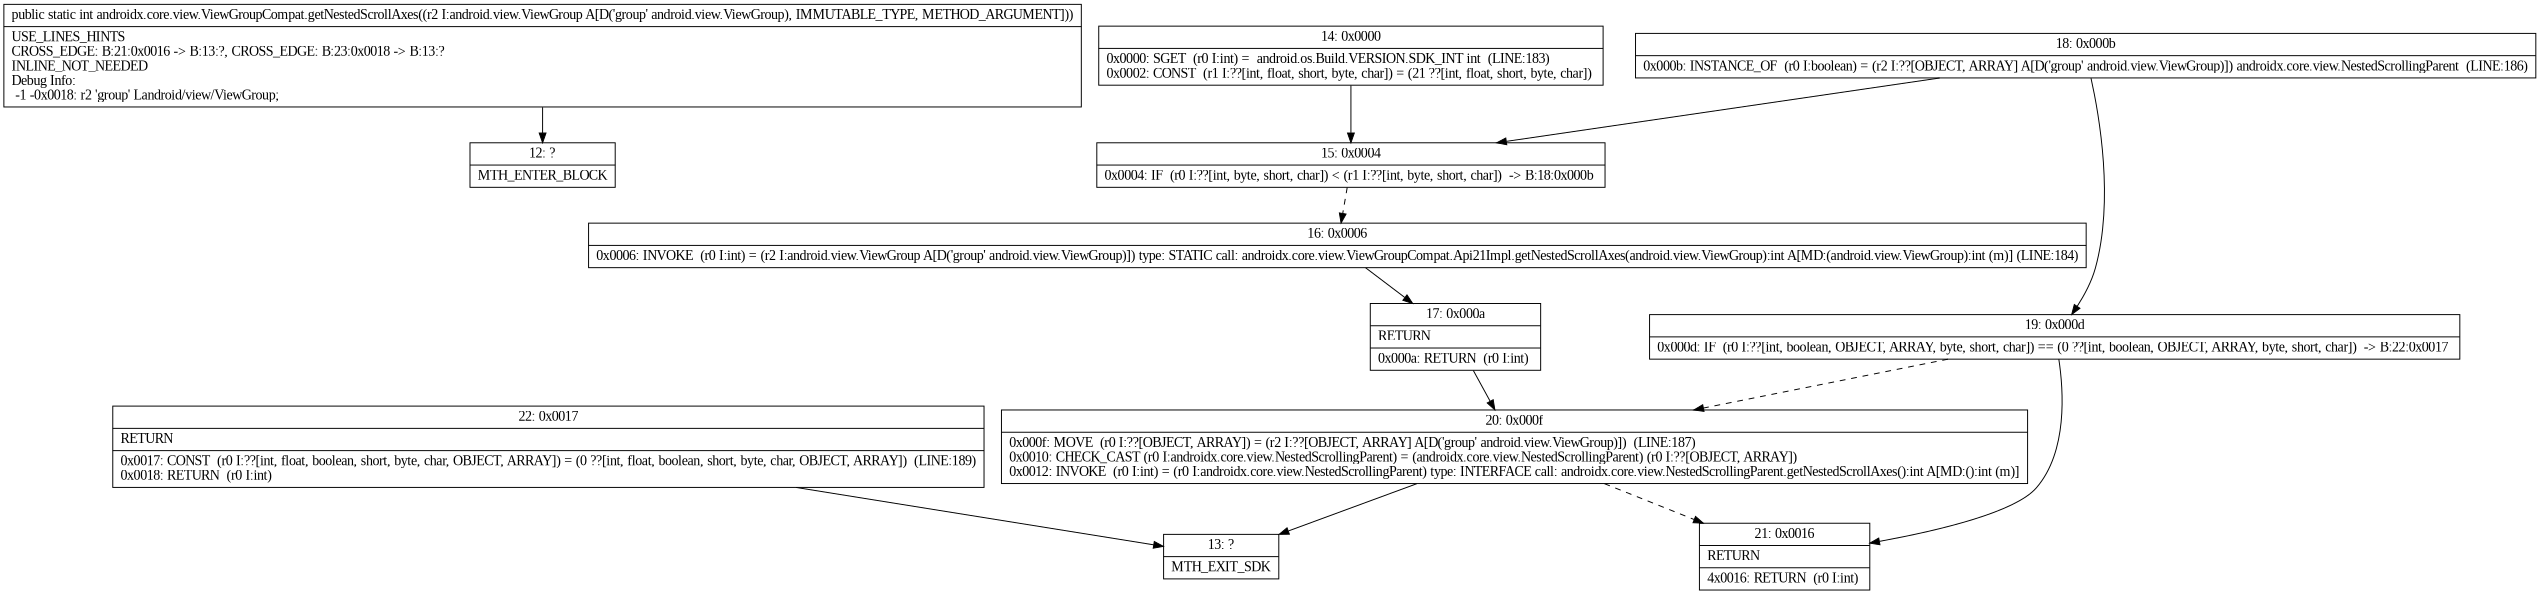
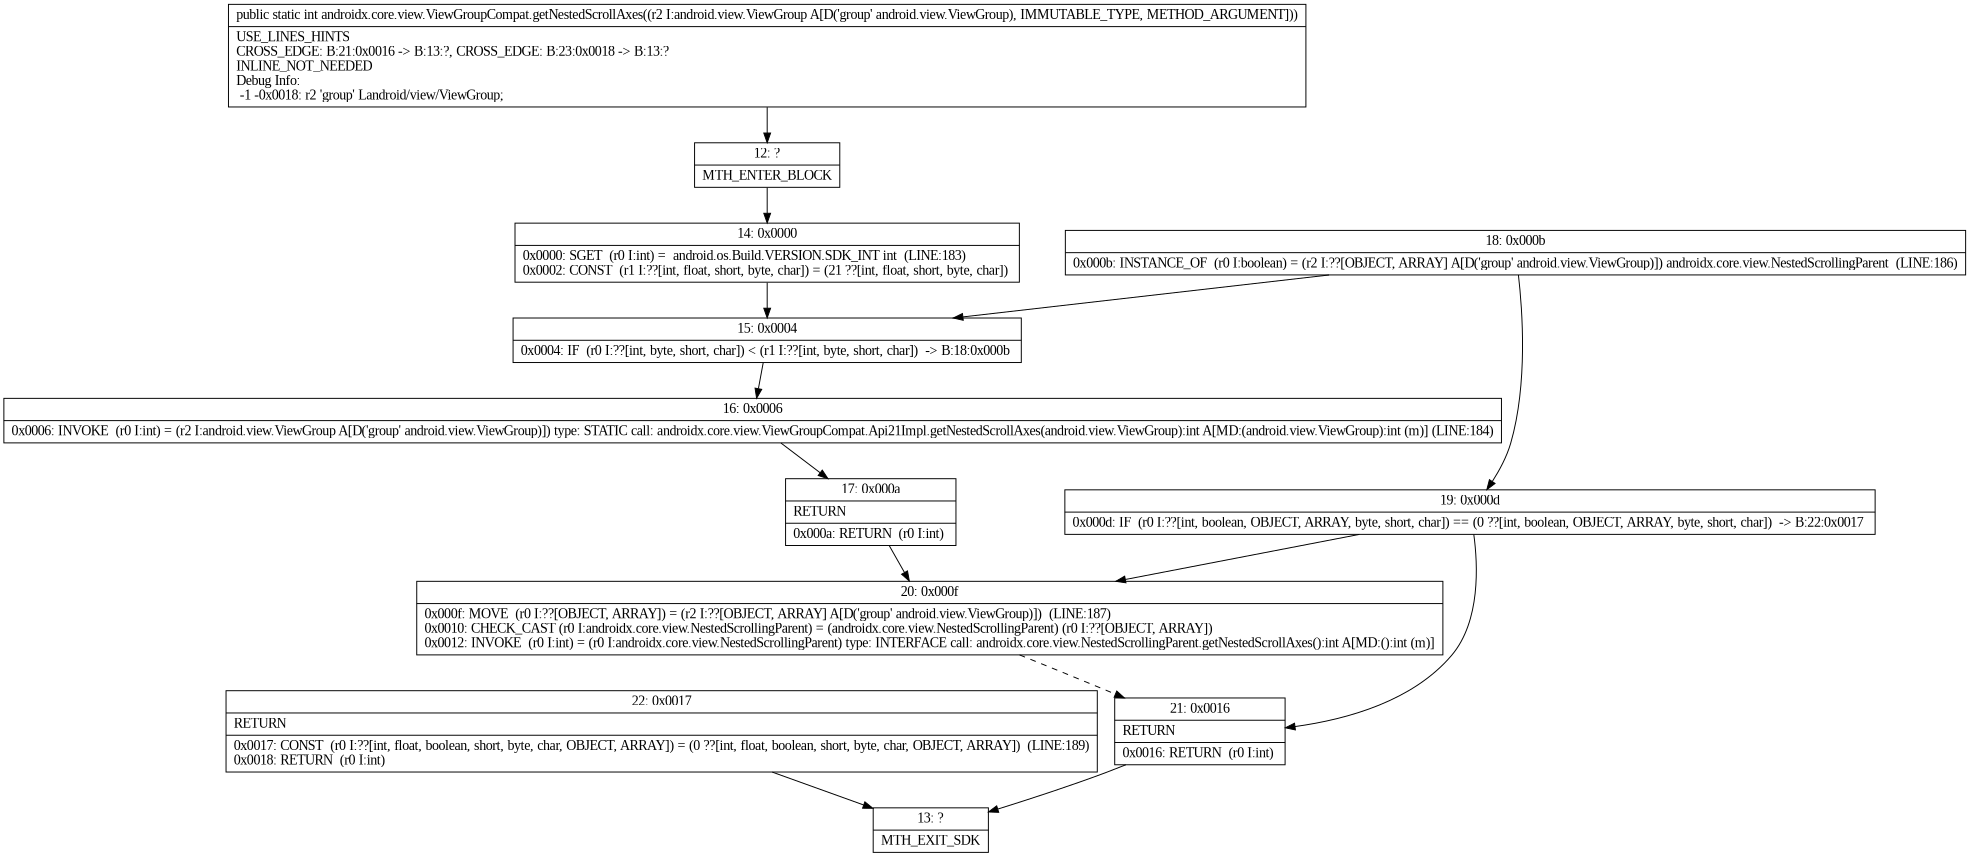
none -> (767, 200)
(1345, 200) -> (761, 376)
(1826, 384) -> (1242, 557)
(1353, 507) -> (1062, 788)
(1785, 578) -> (1200, 753)
